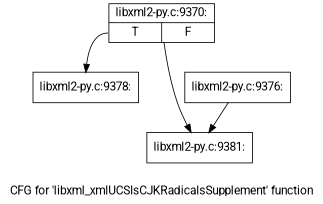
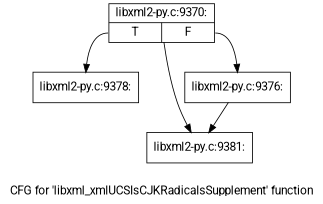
none -> (231, 44)
